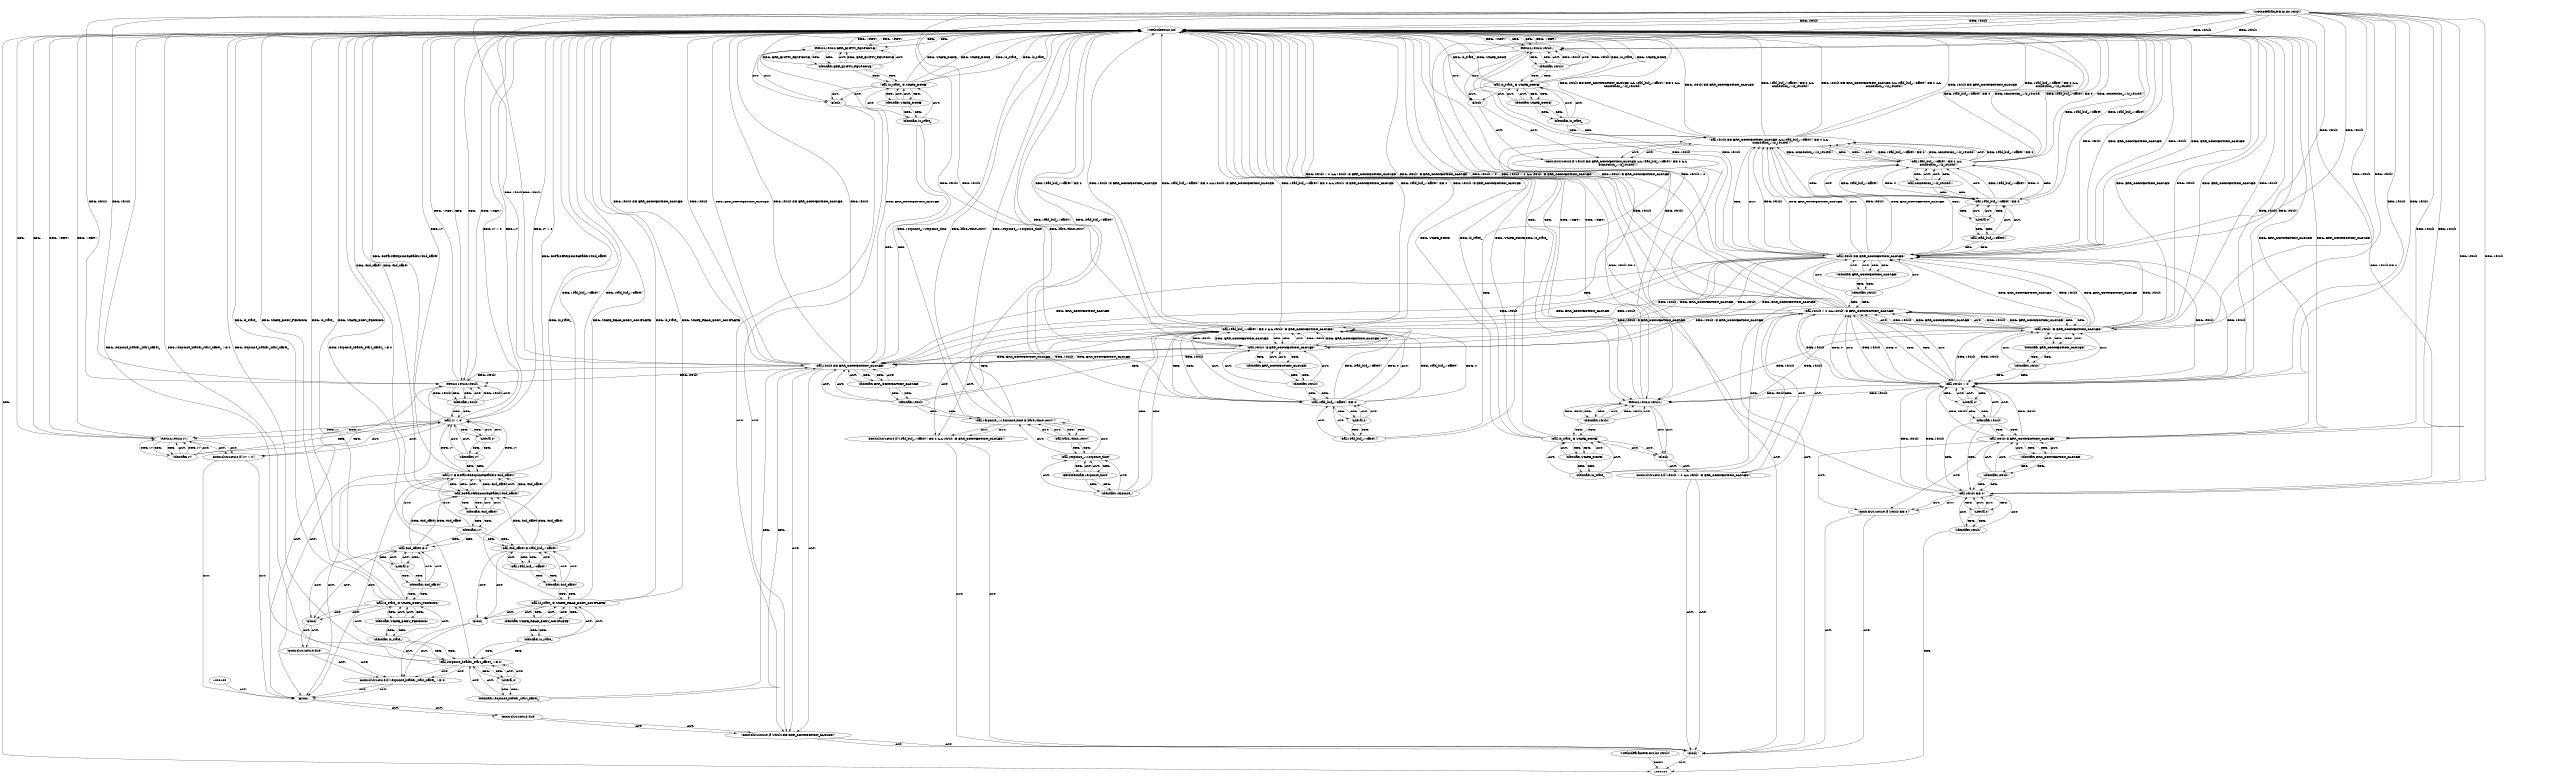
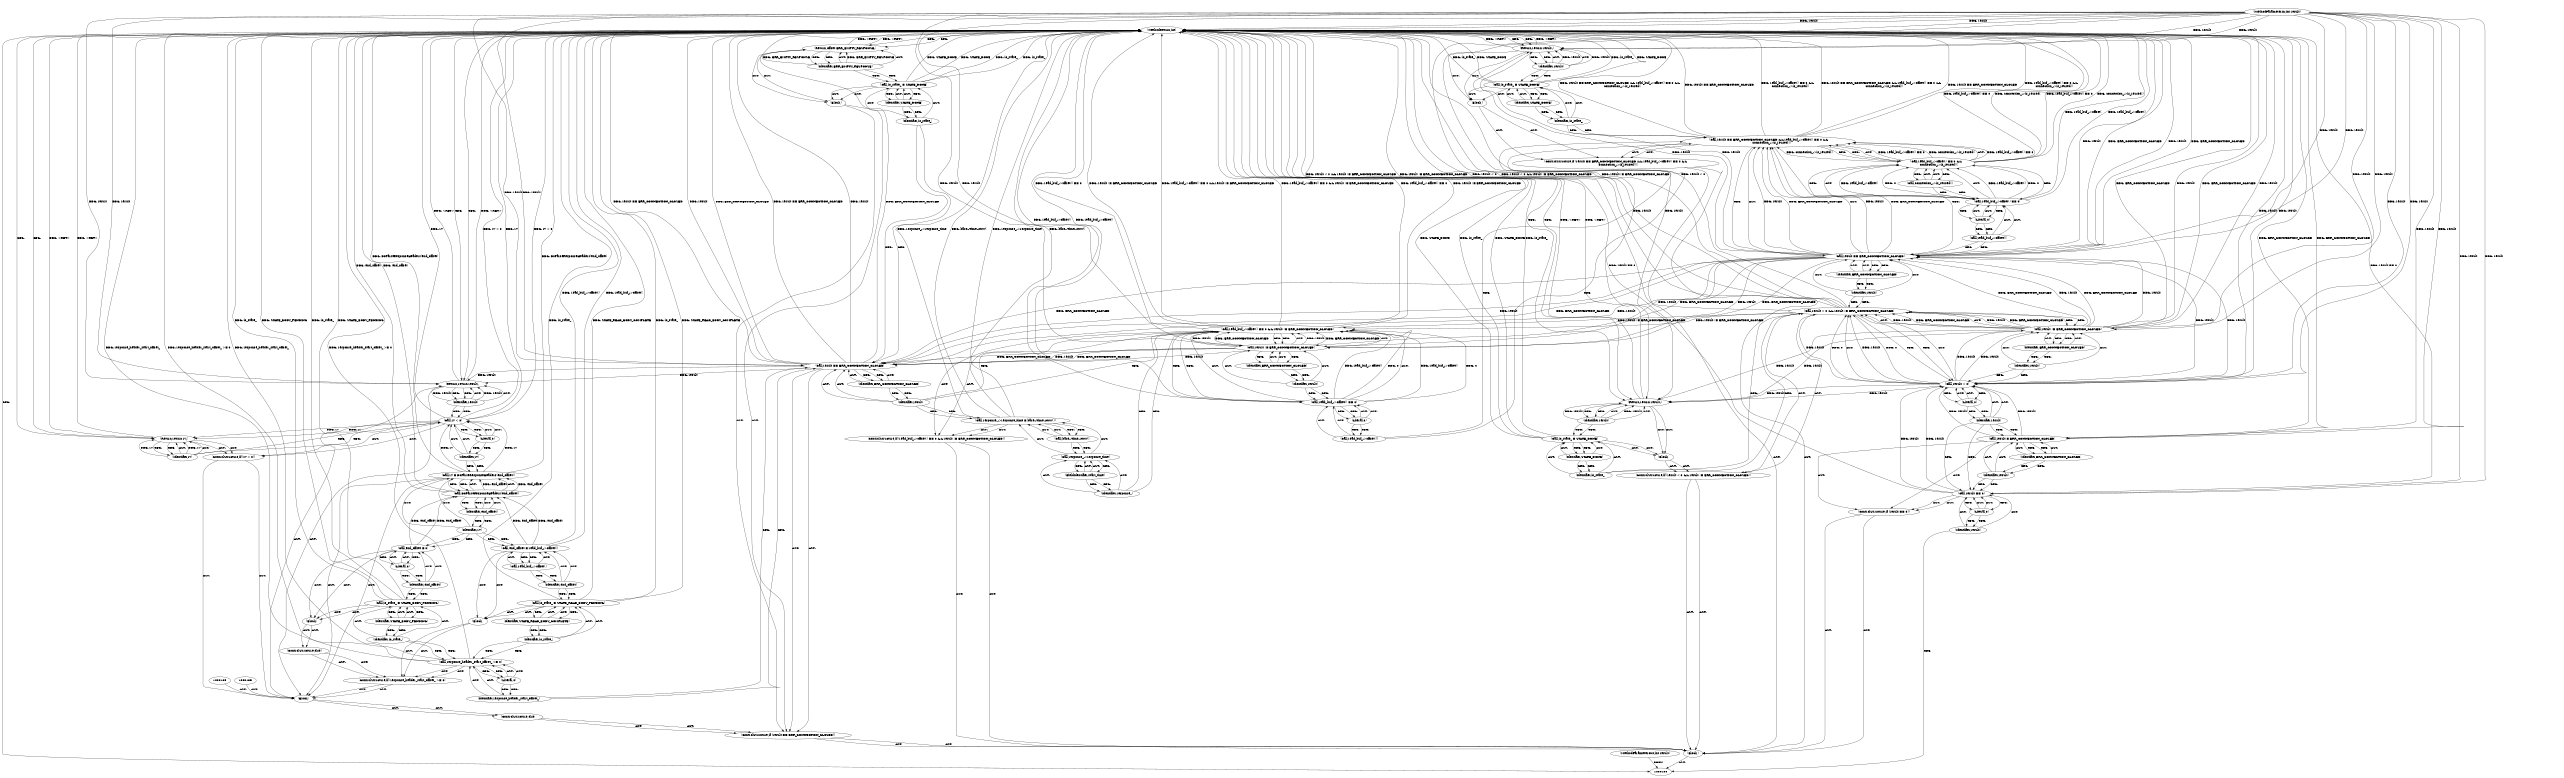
(845, 48) -> (845, 48)
(1085, 475) -> (1085, 475)
(568, 603) -> (568, 603)
none -> (245, 681)
